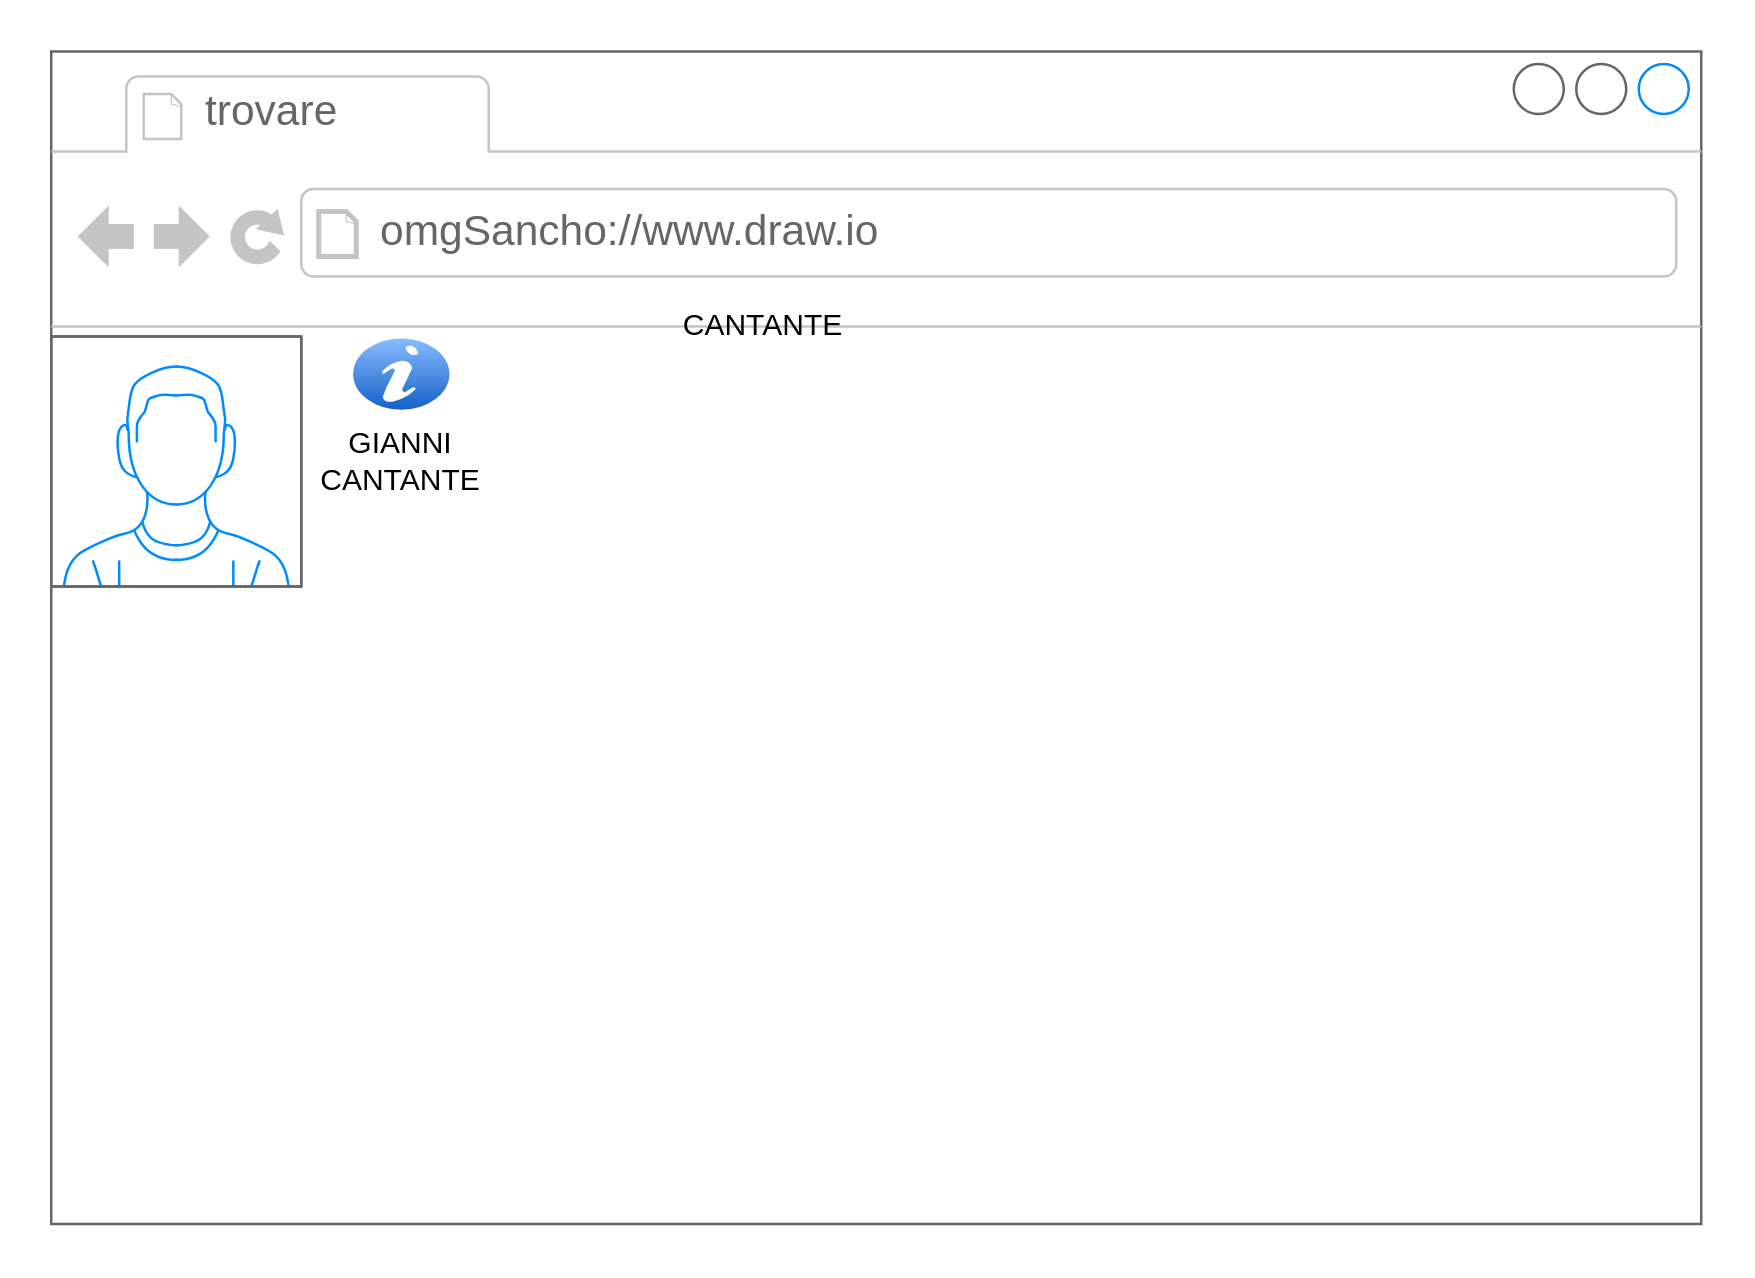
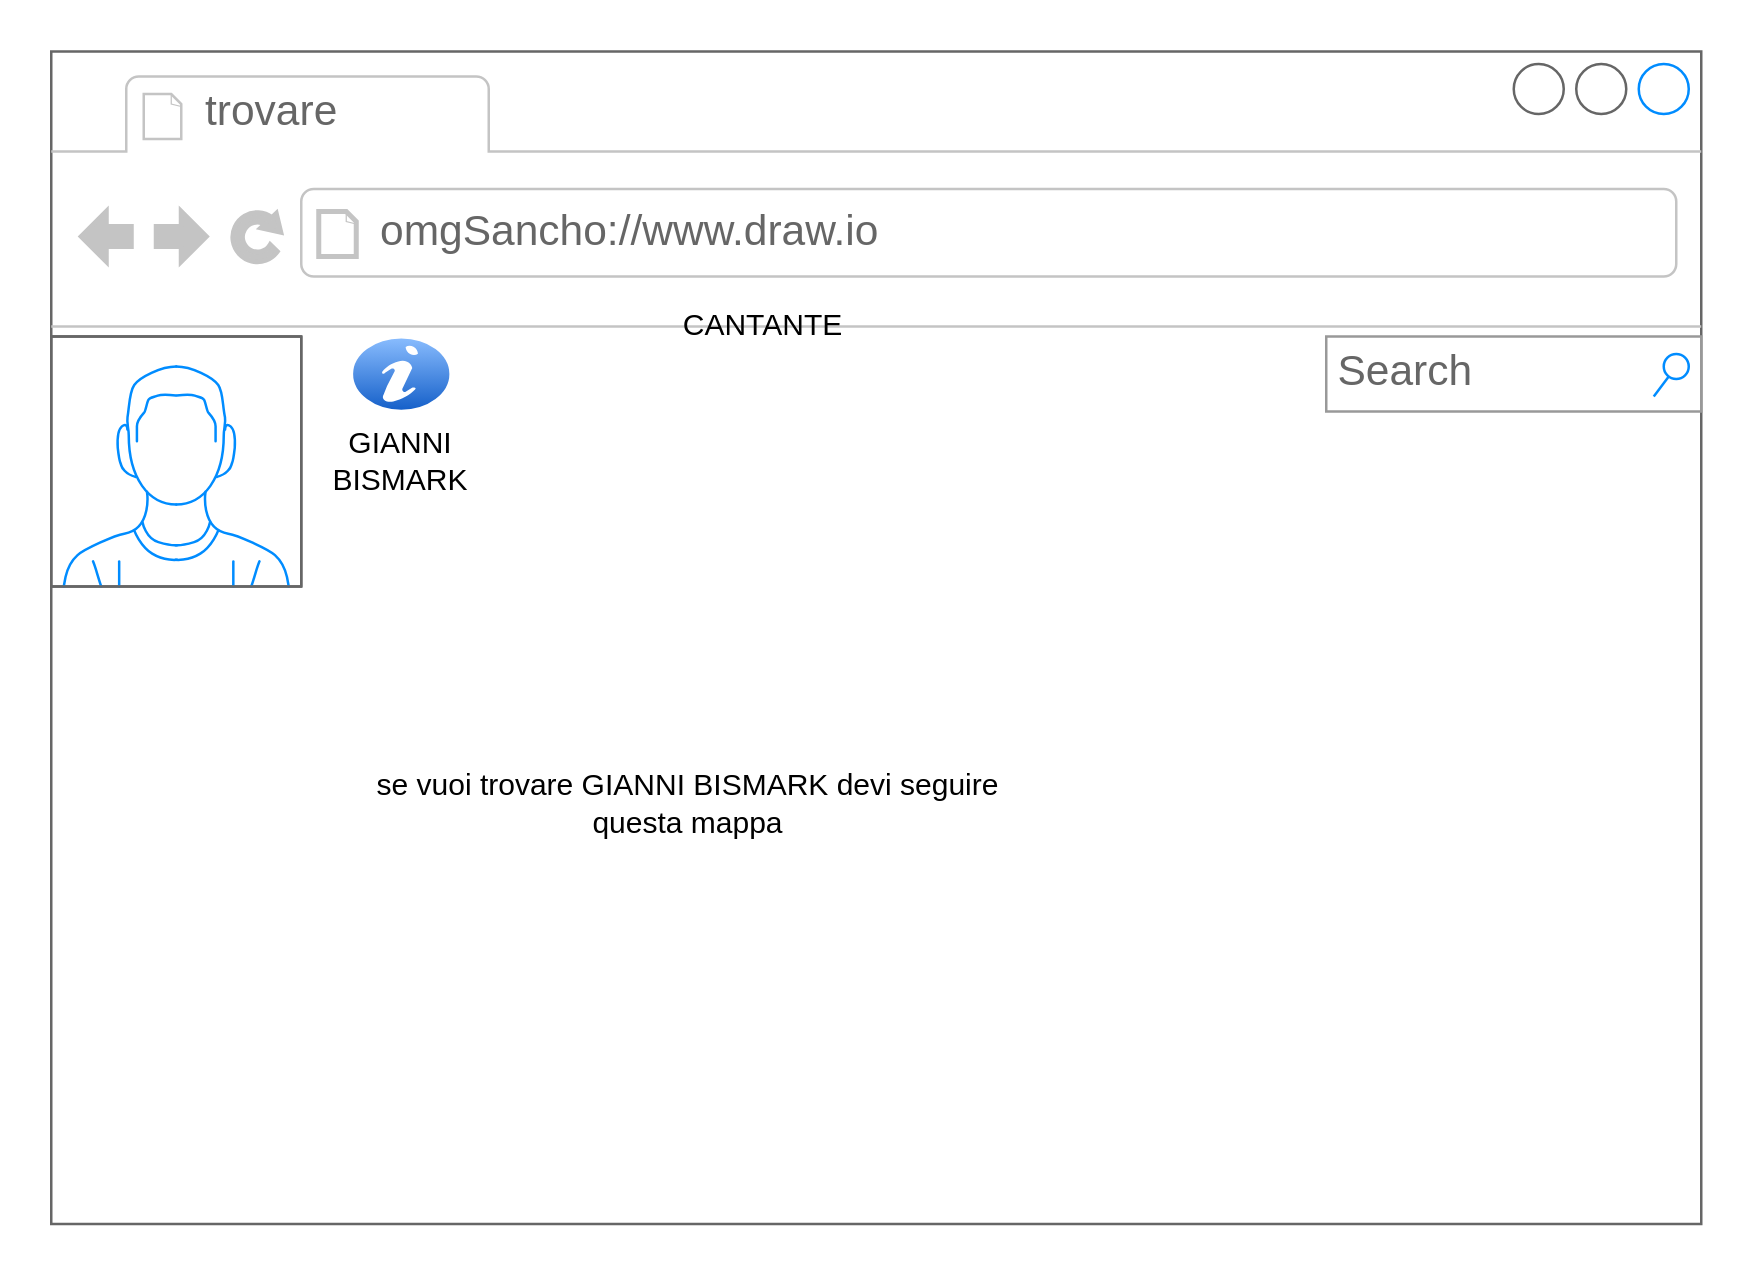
none -> (1514, 374)
(401, 461) -> (401, 461)
none -> (689, 804)
